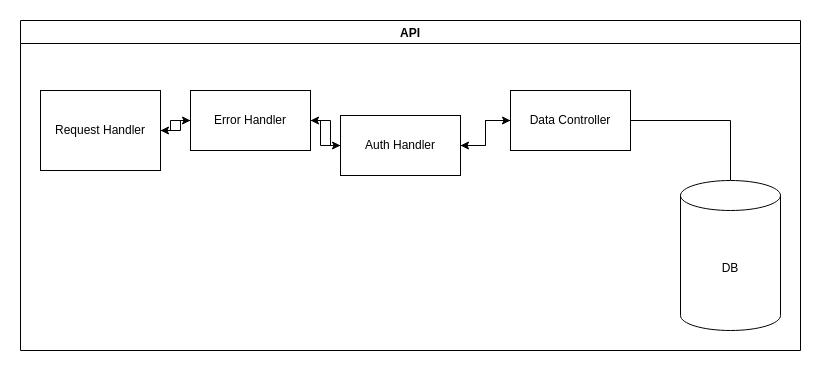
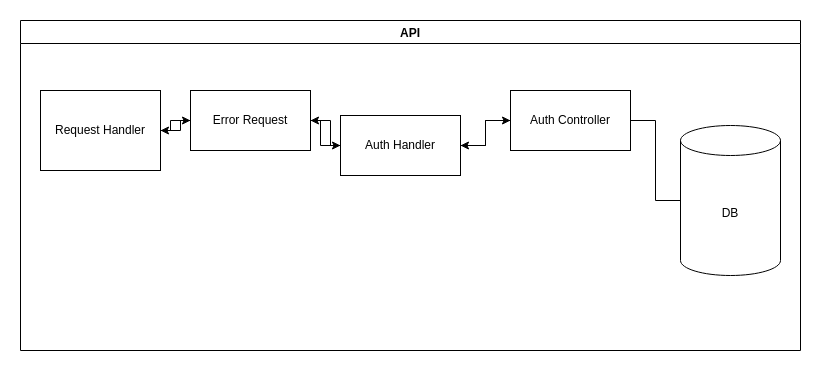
(251, 121) -> (251, 121)
(571, 121) -> (571, 121)
(731, 256) -> (731, 201)
